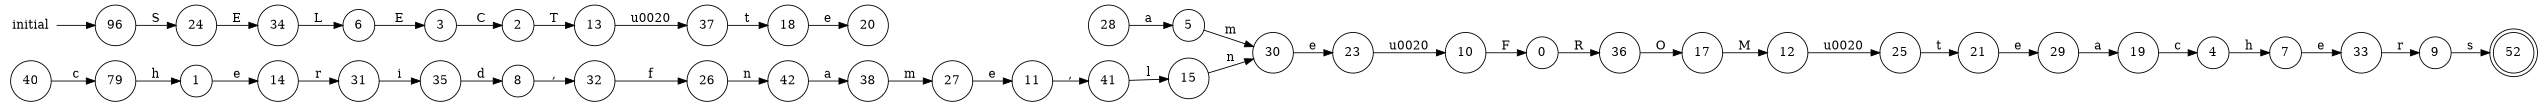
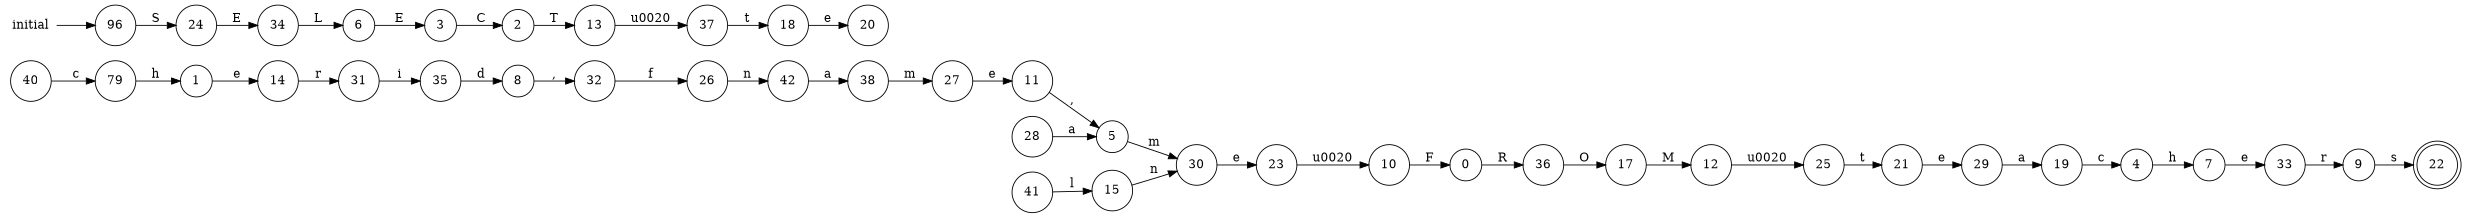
(2514, 53) -> (2437, 165)
(1066, 81) -> (1070, 107)
